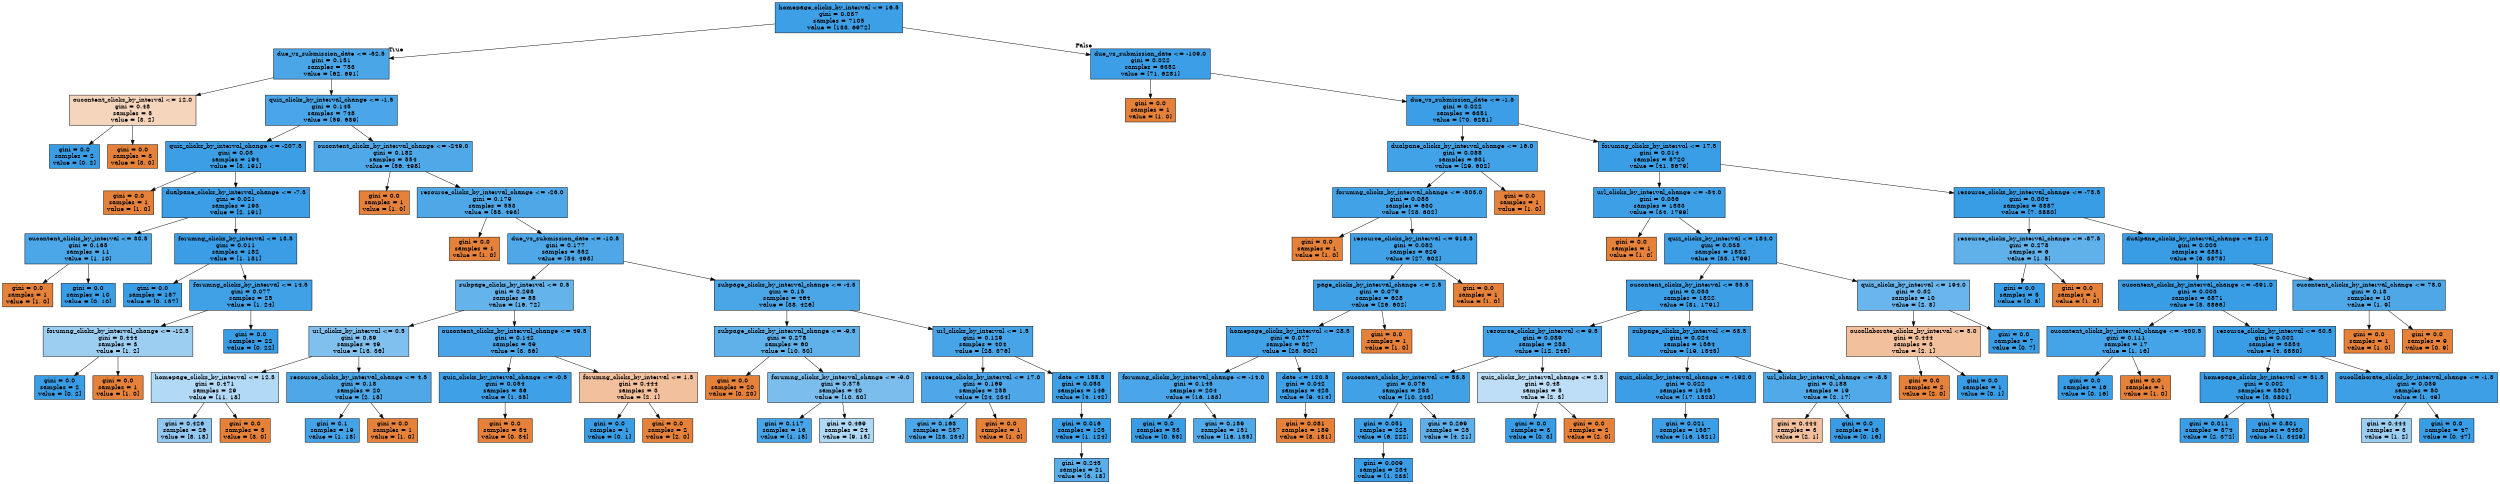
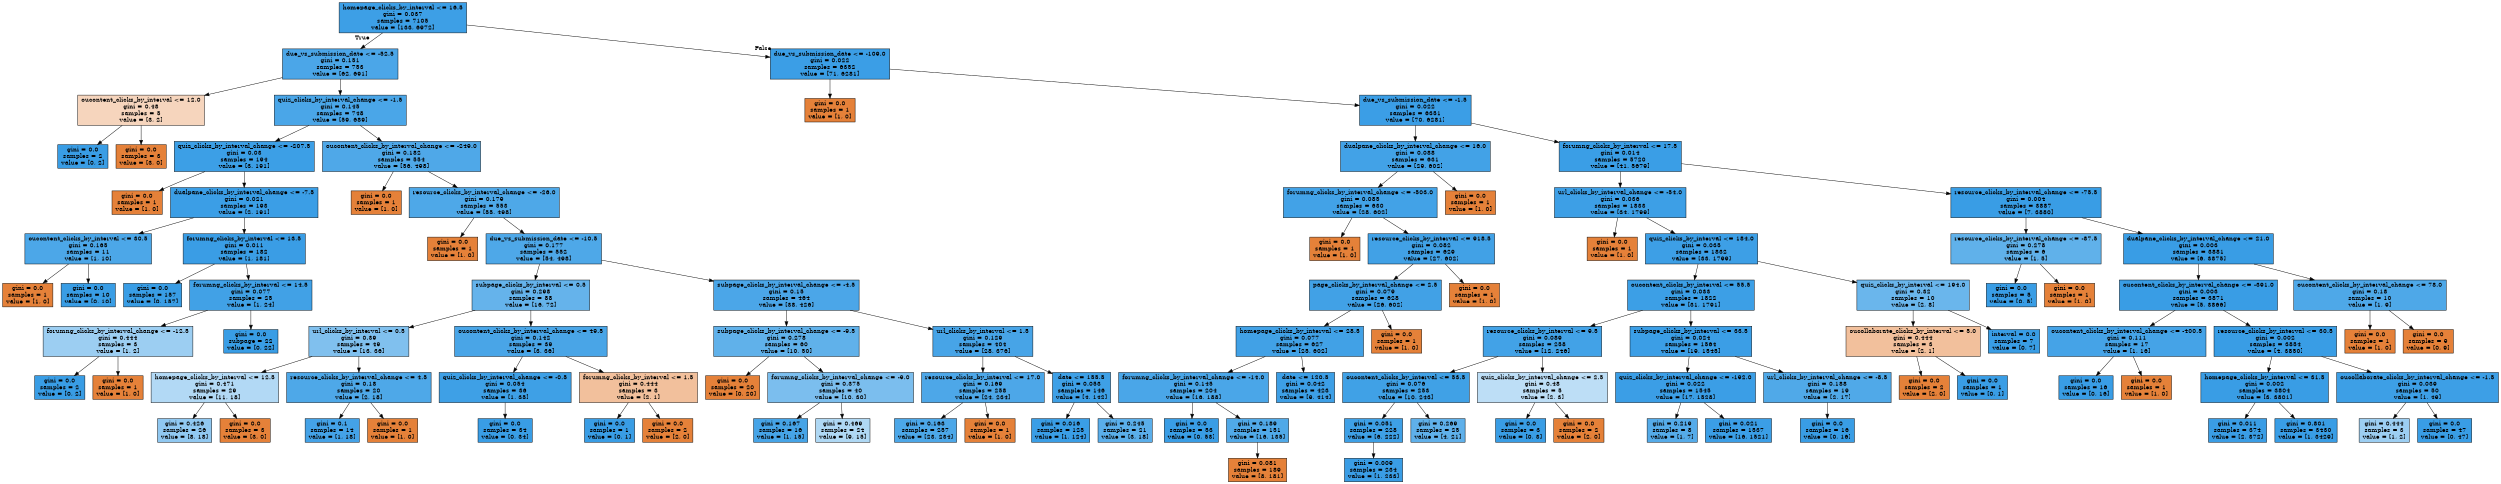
(251, 341) -> (251, 341)
(2014, 341) -> (2014, 341)
(1306, 408) -> (1258, 448)
(332, 430) -> (332, 430)
(505, 430) -> (505, 430)
(784, 430) -> (781, 430)
none -> (1672, 430)
(1797, 430) -> none
(1082, 448) -> (1103, 409)
